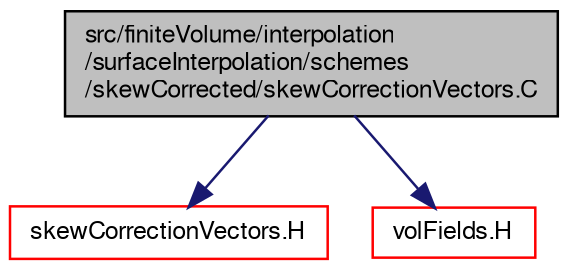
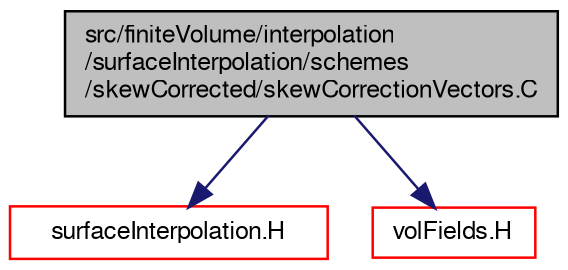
(169, 233) -> (169, 233)
